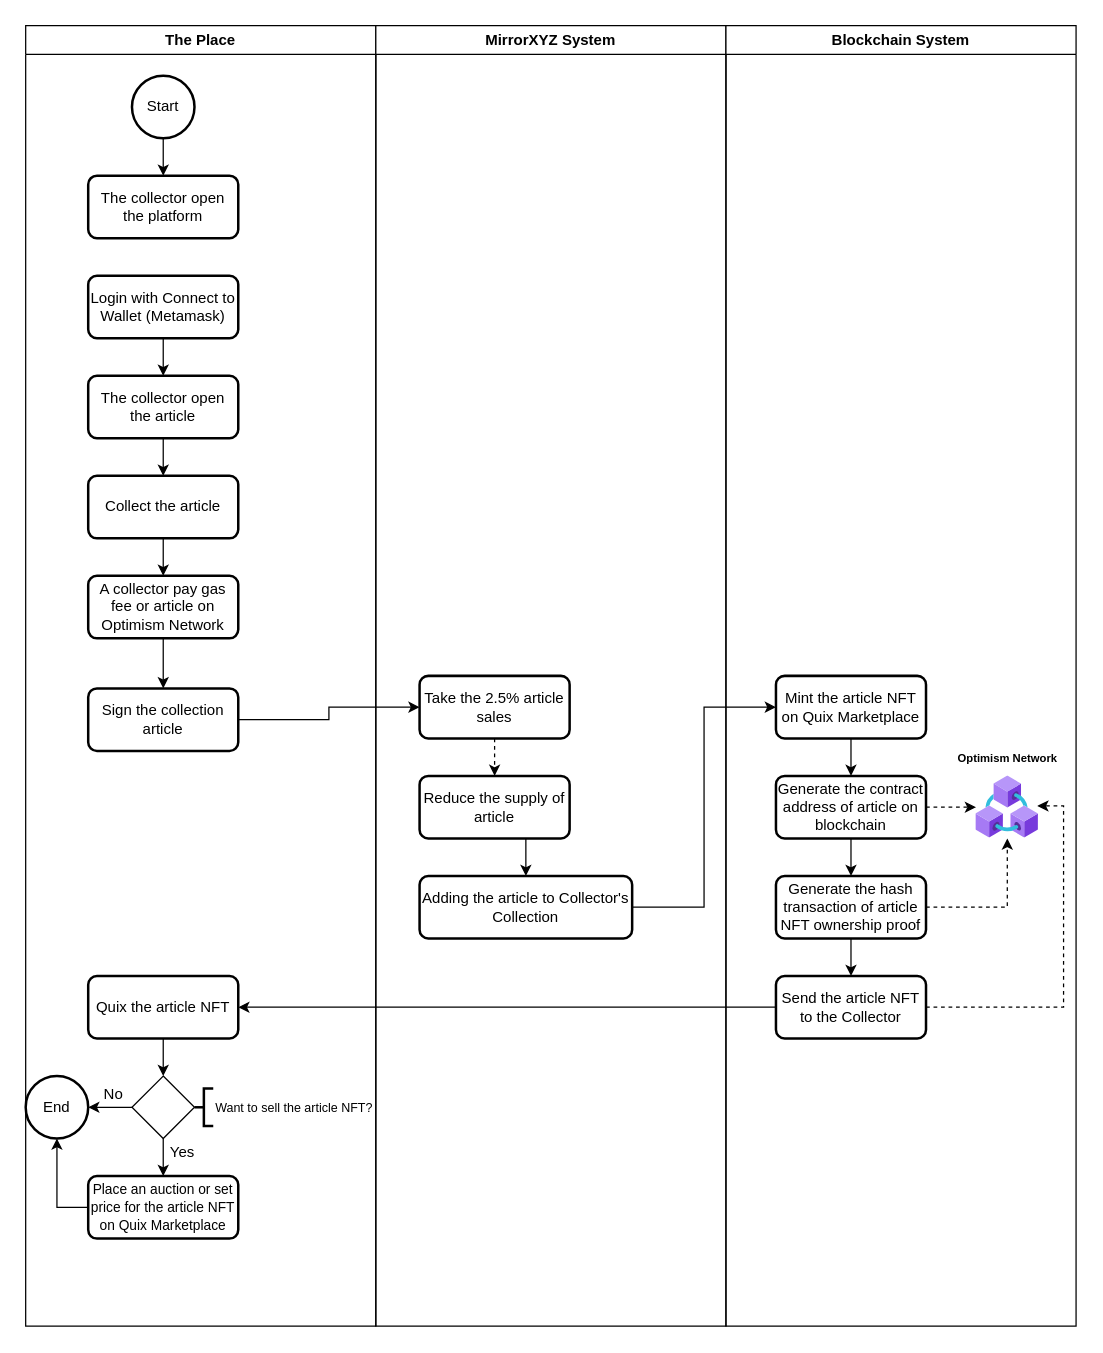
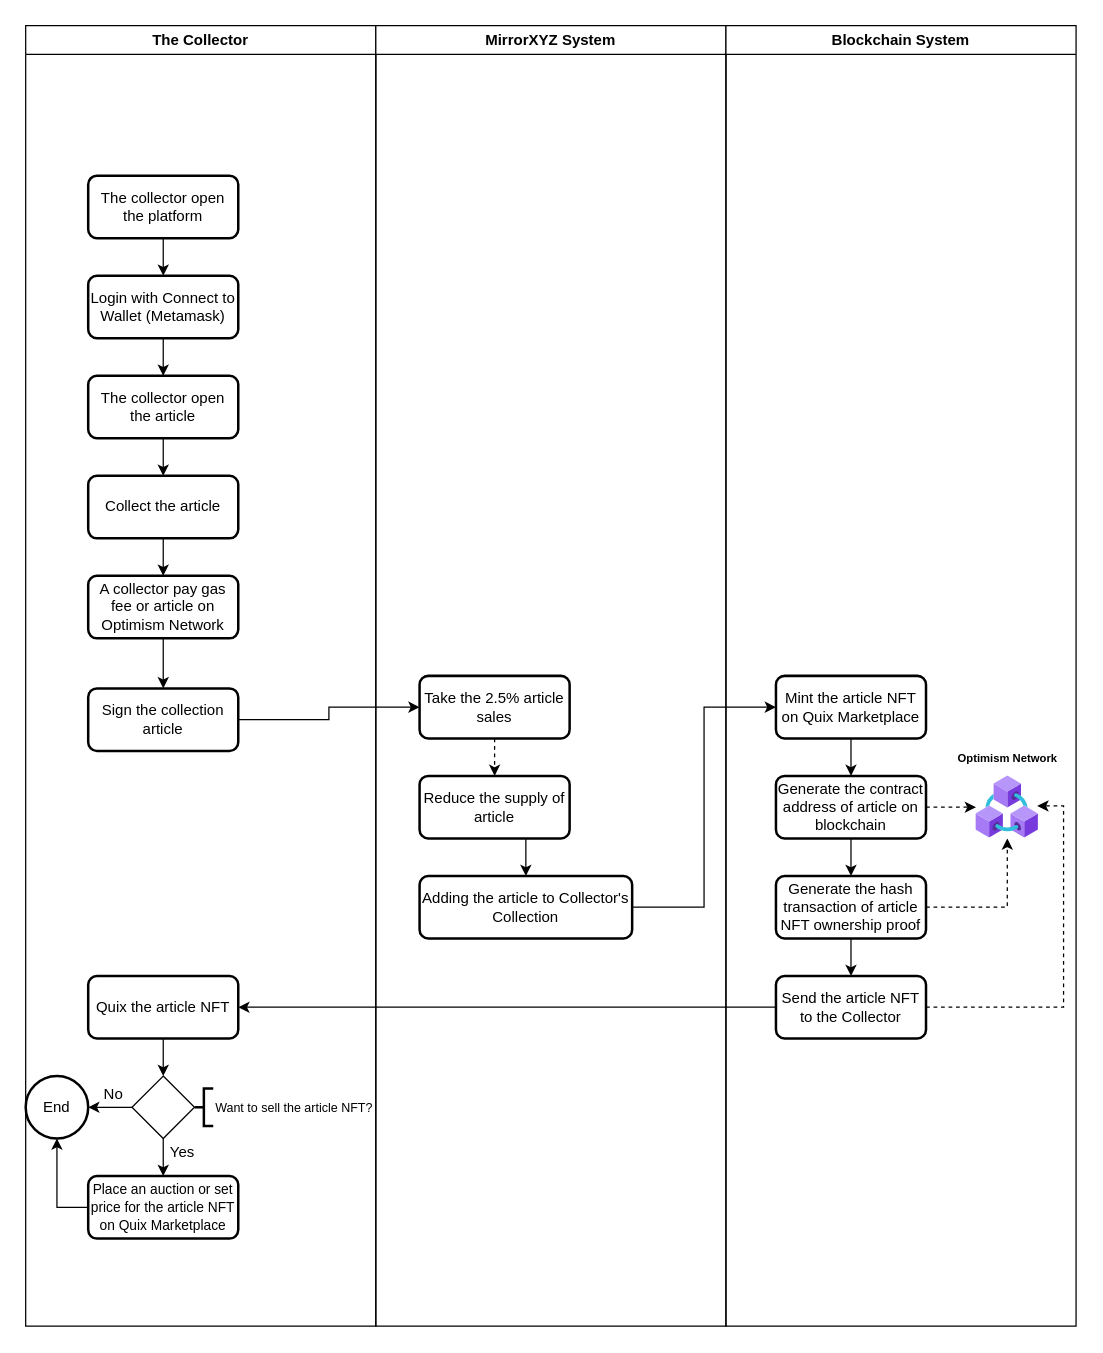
(201, 41) -> (201, 41)
(163, 107) -> none
(163, 152) -> none
none -> (163, 252)
